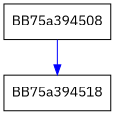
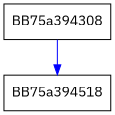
(57, 22) -> (57, 22)
